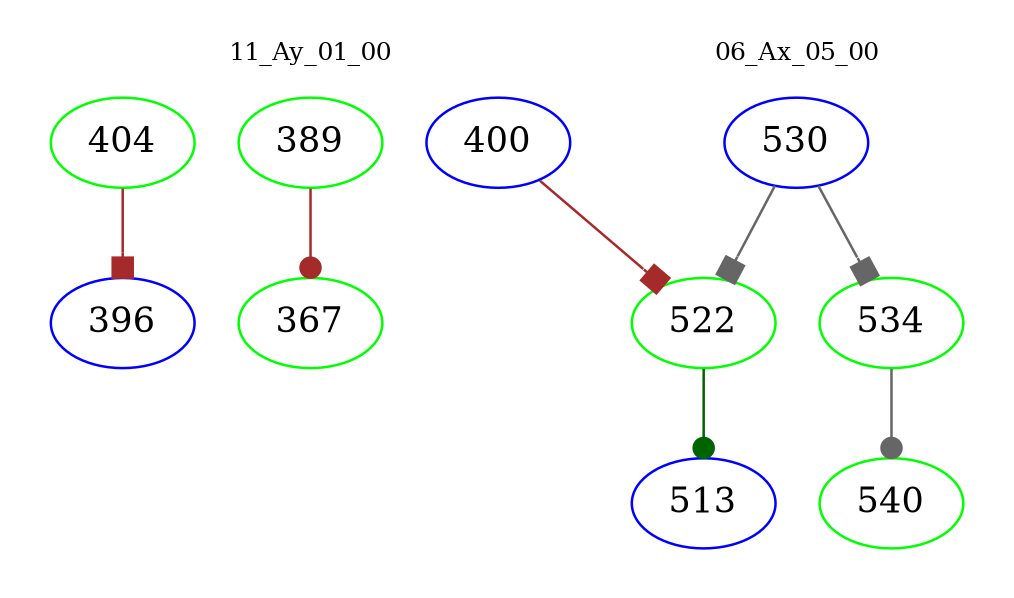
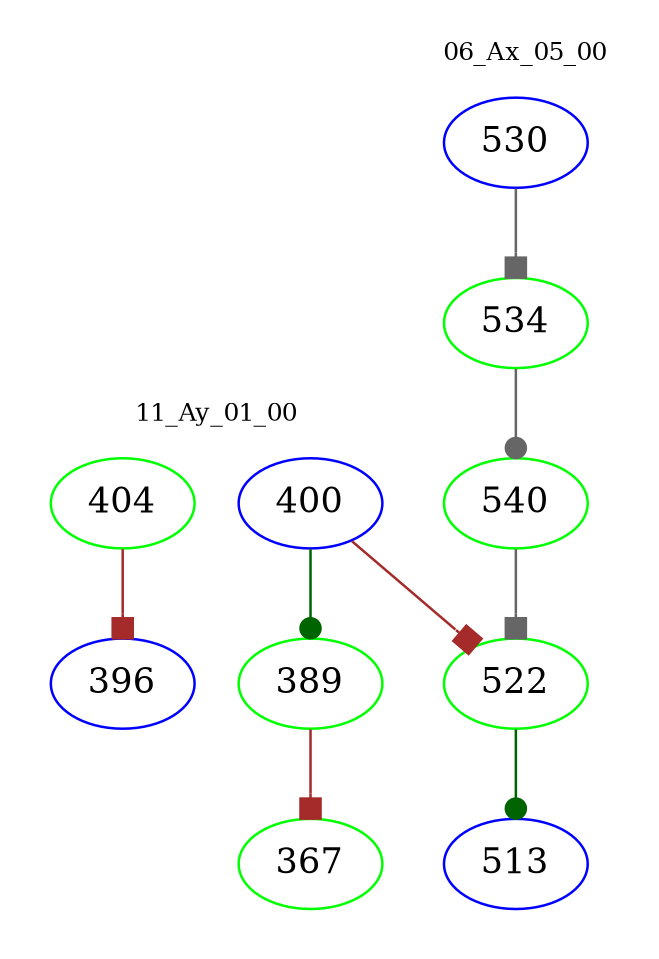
(756, 221) -> (516, 581)
(311, 223) -> (311, 762)
none -> (311, 584)
